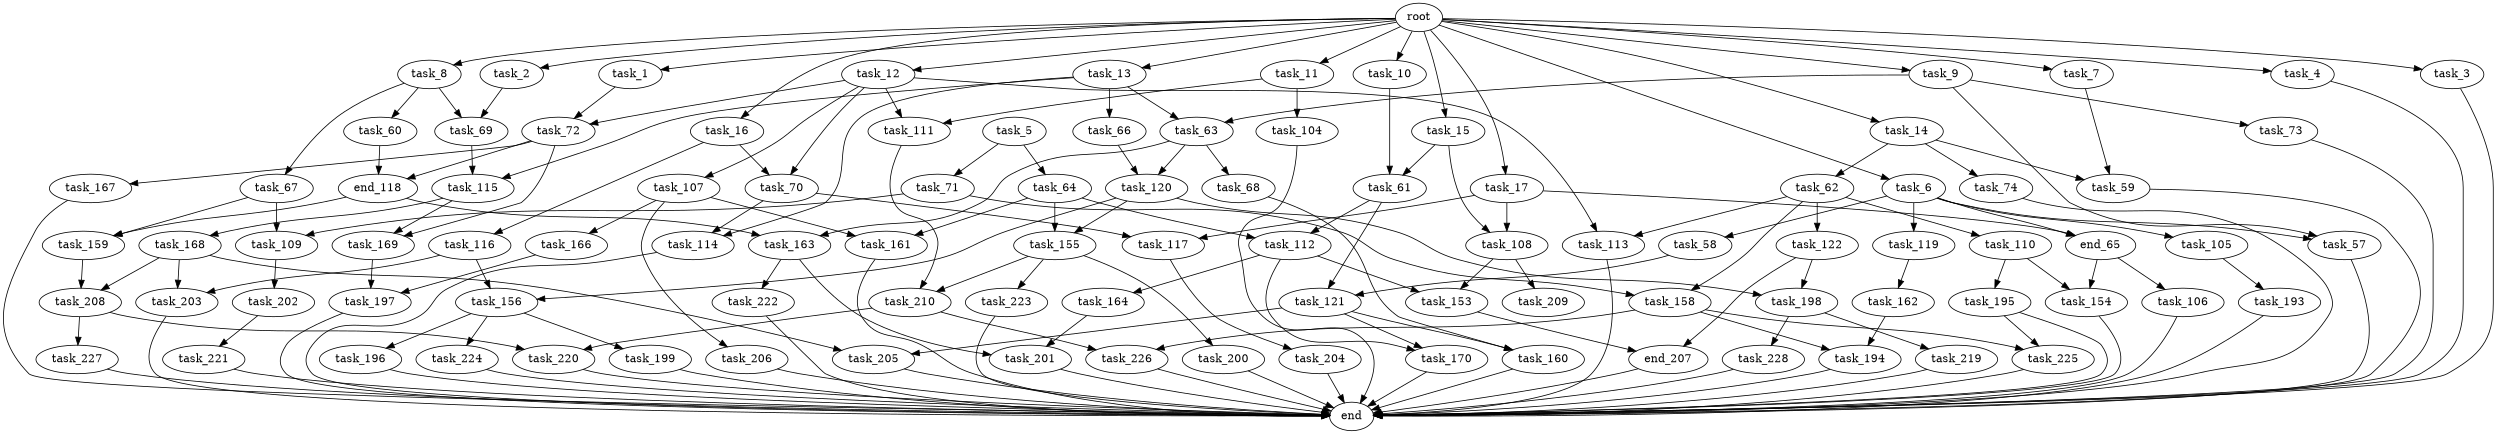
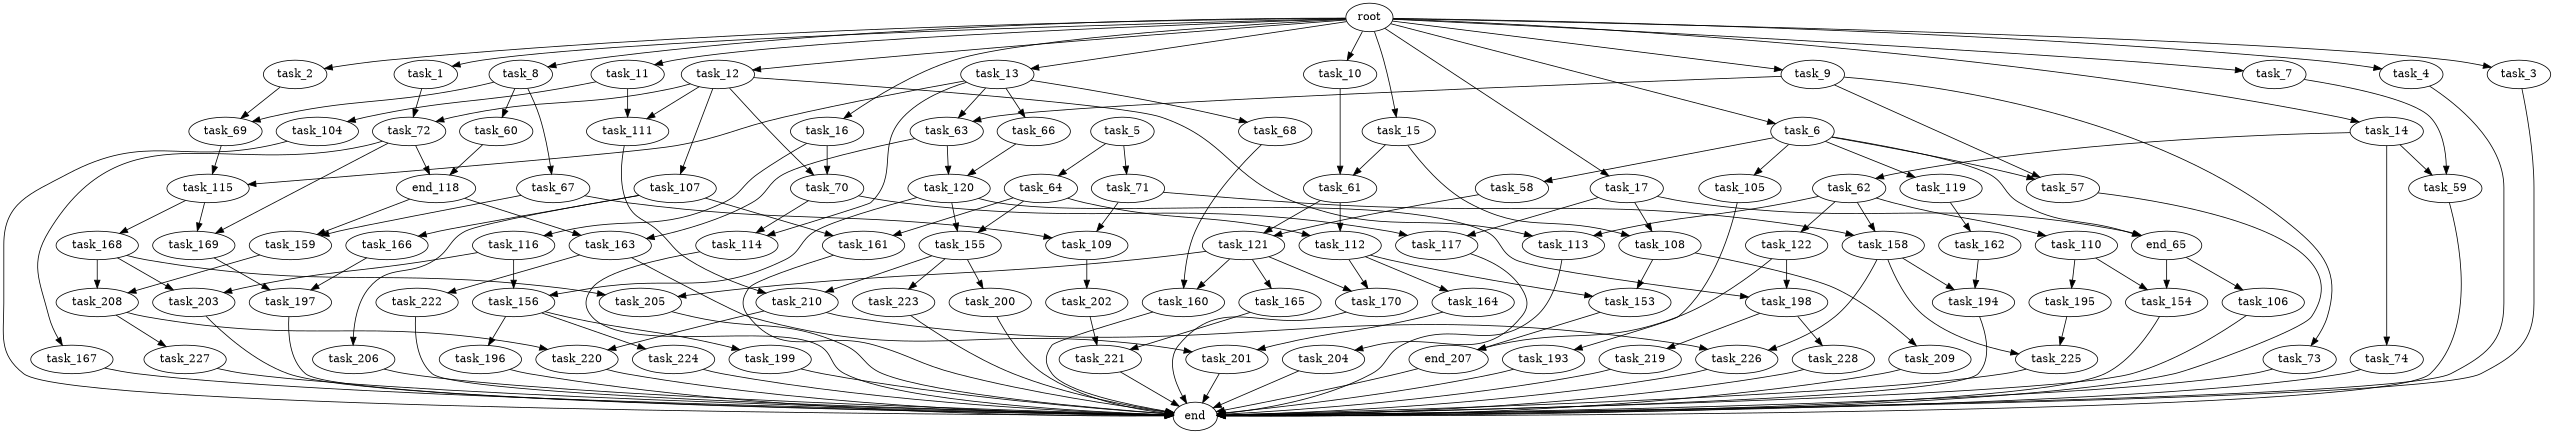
(1215, 157) -> (1135, 98)
none -> (1280, 302)
(1803, 402) -> (1564, 407)
